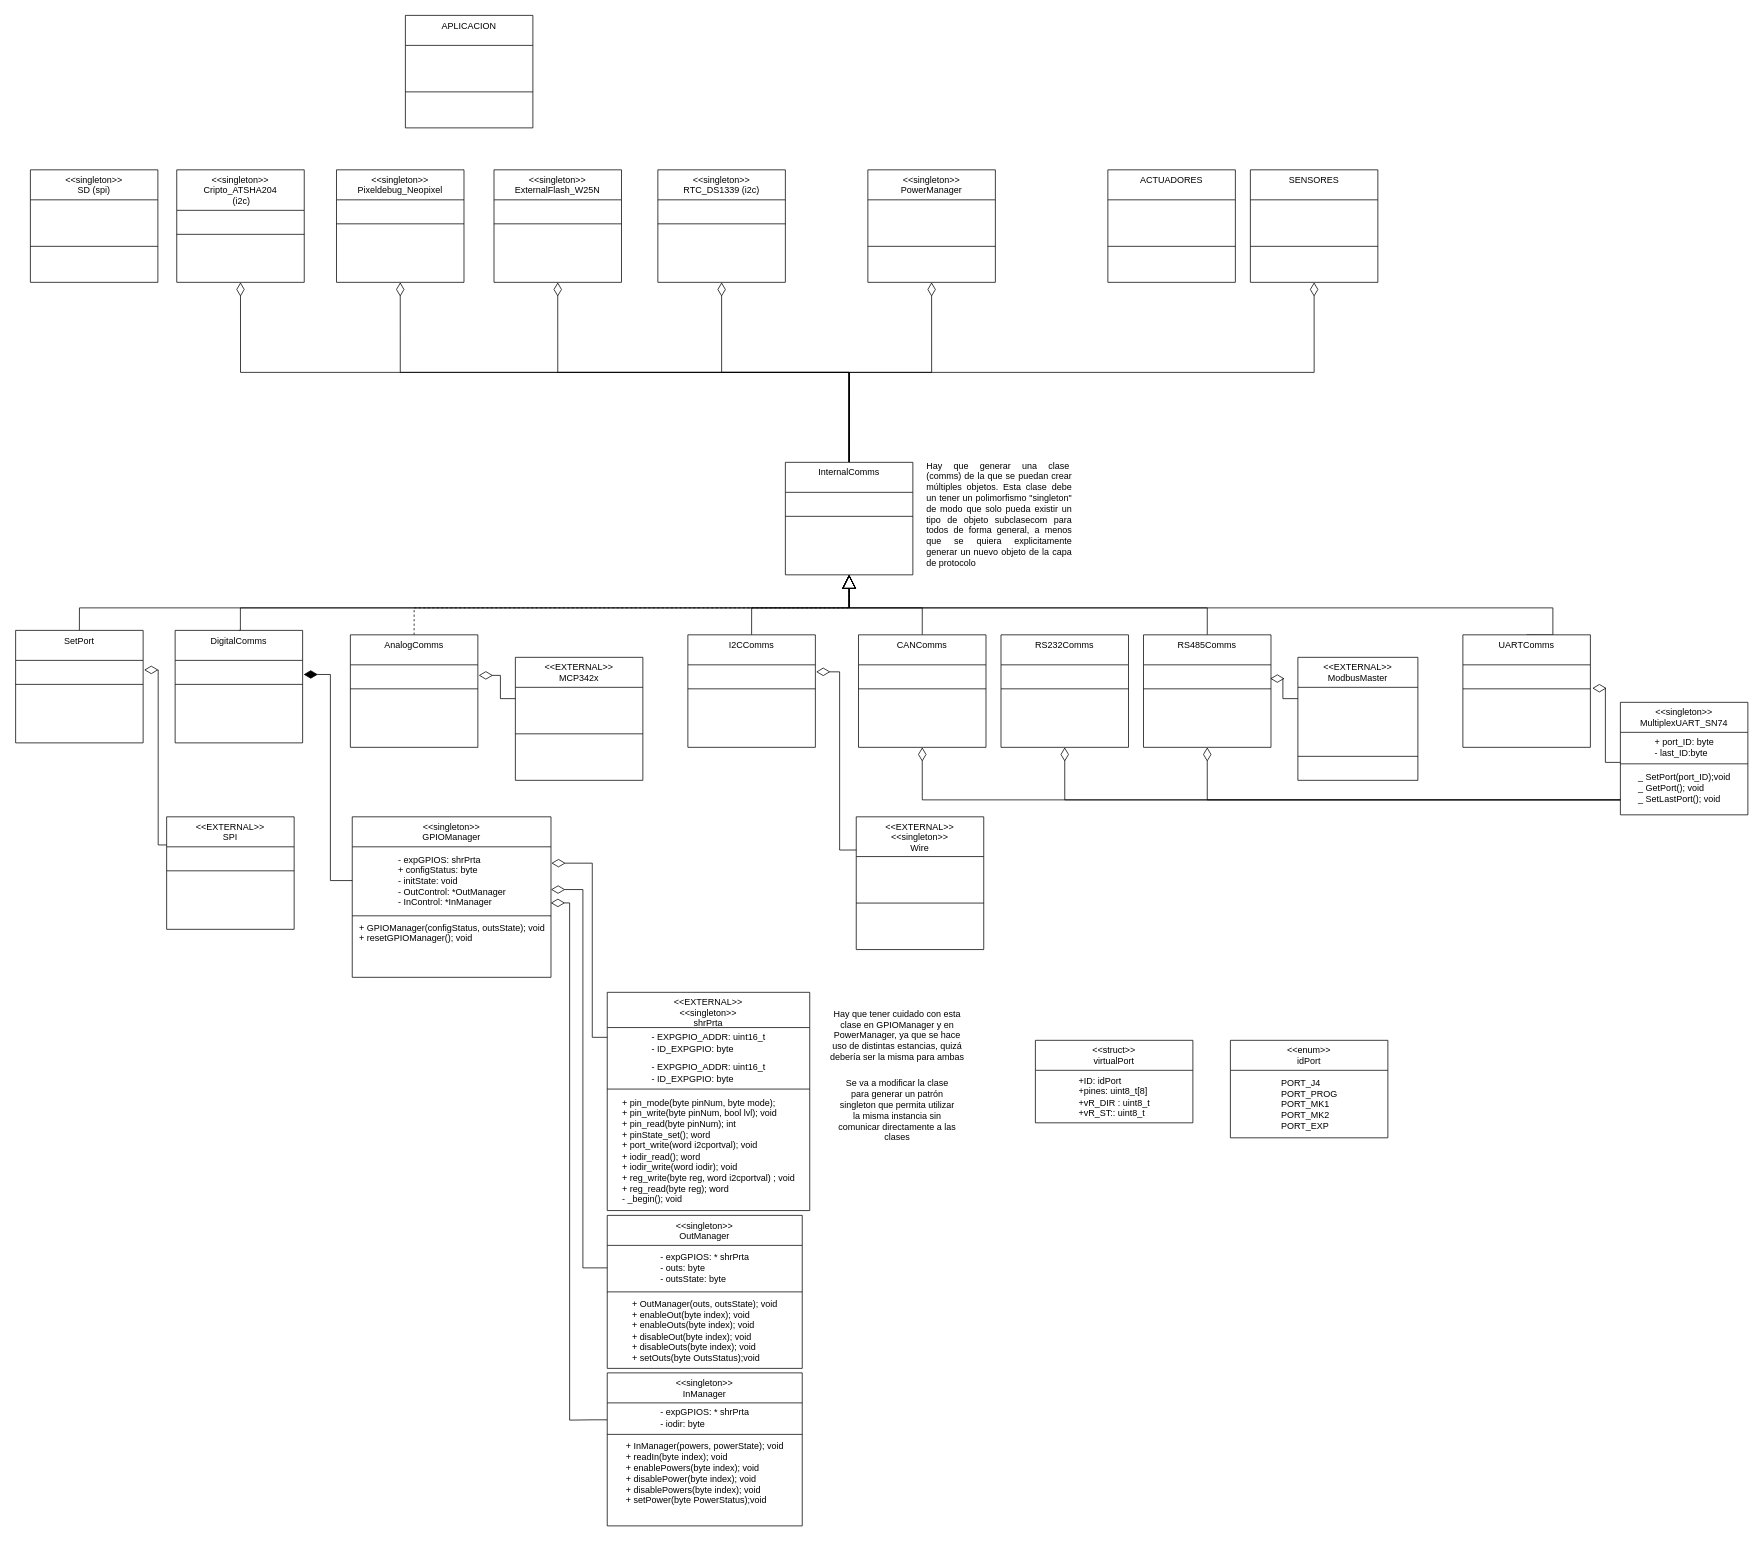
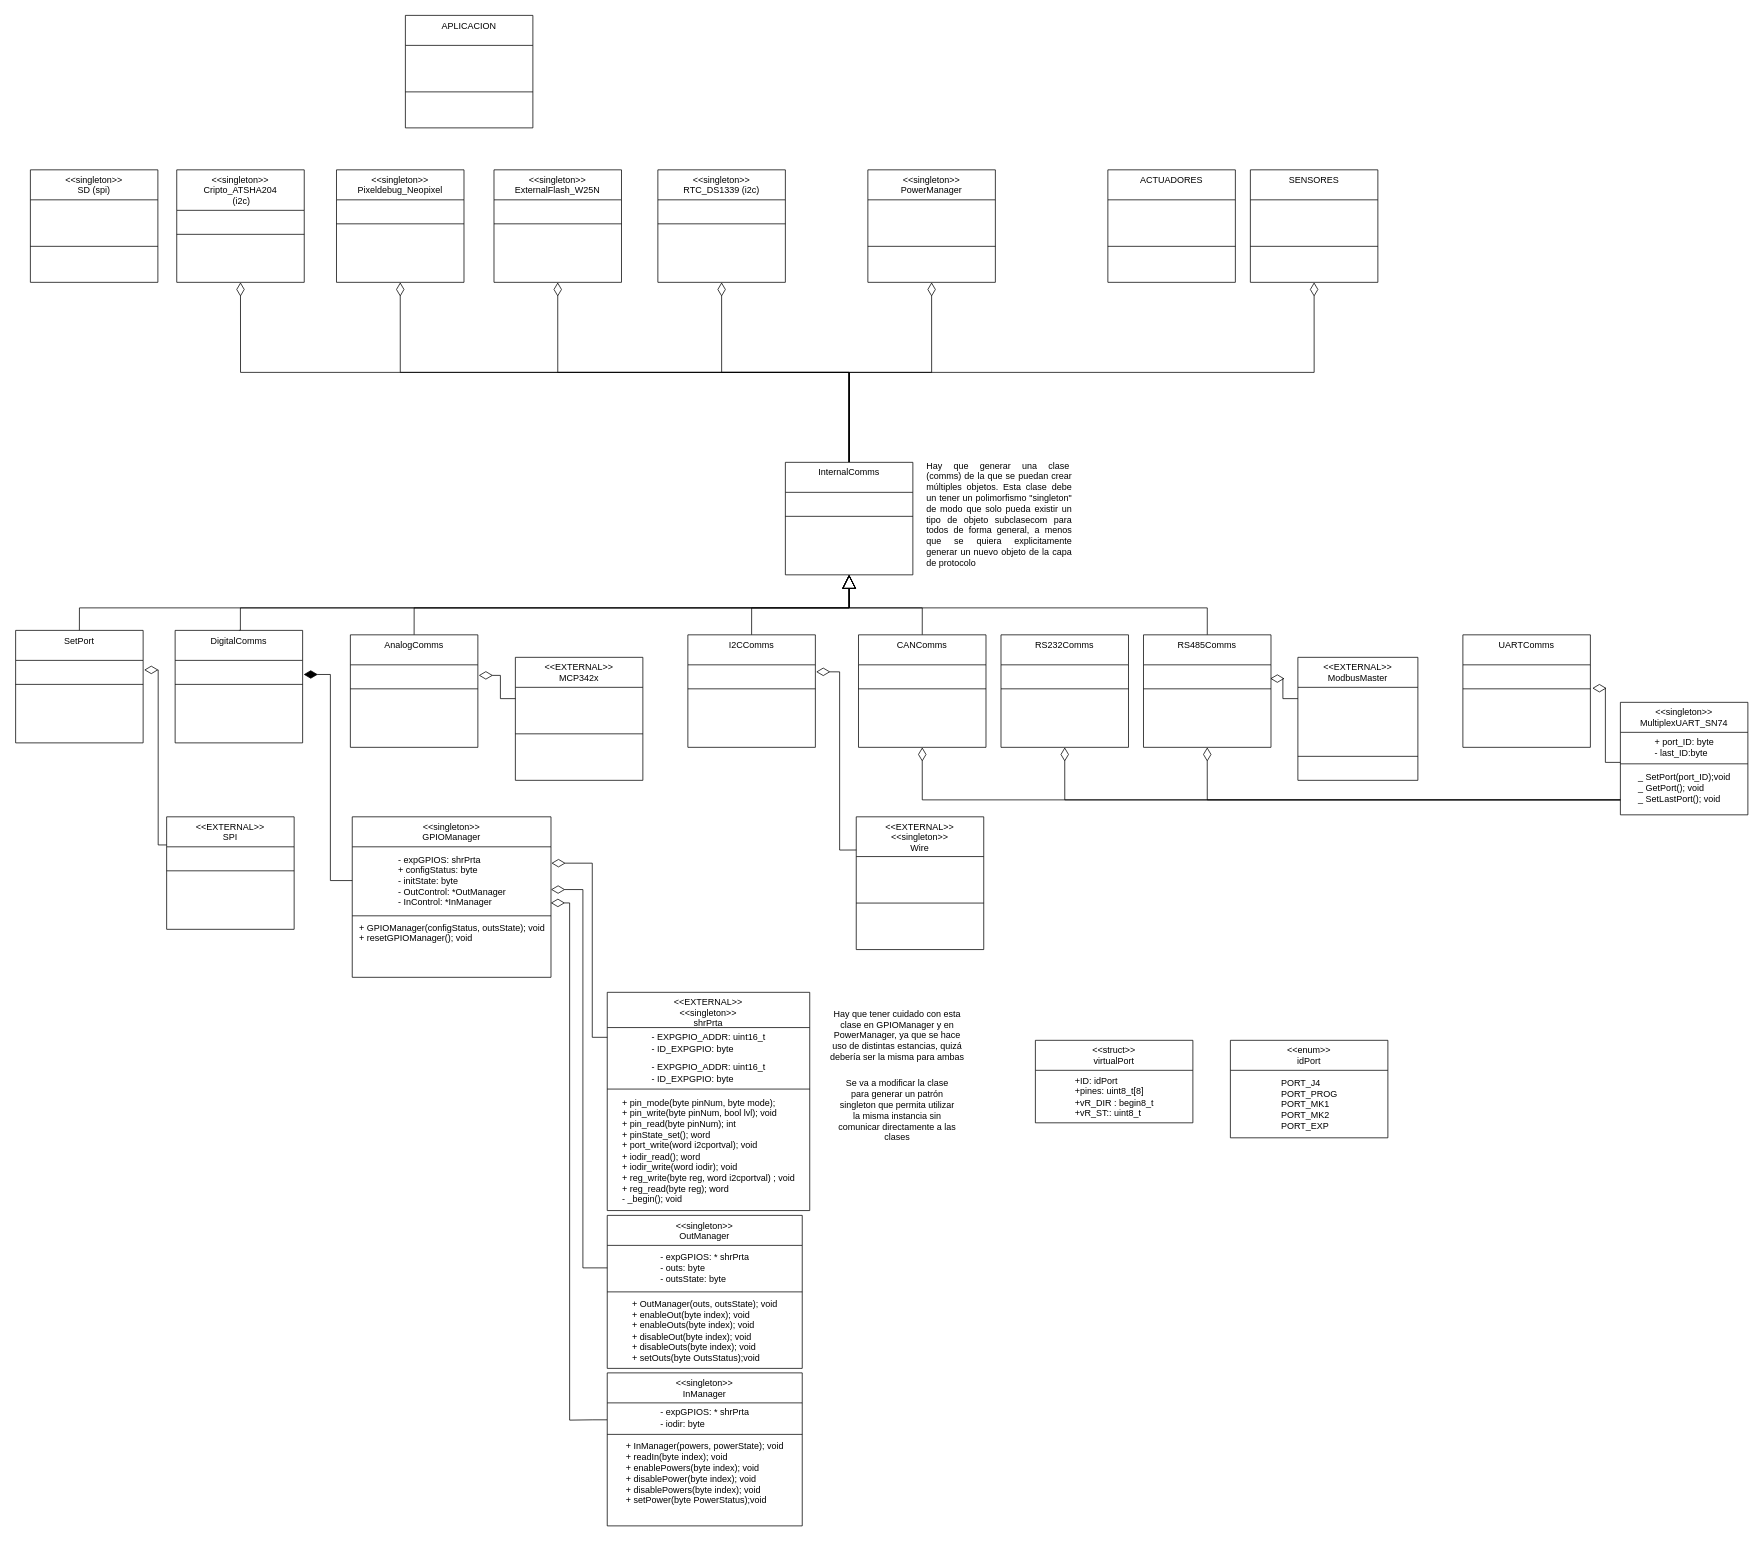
(1396, 608) -> none
(414, 621) -> (414, 621)
(452, 881) -> (452, 881)
(1115, 1097) -> (1115, 1097)
